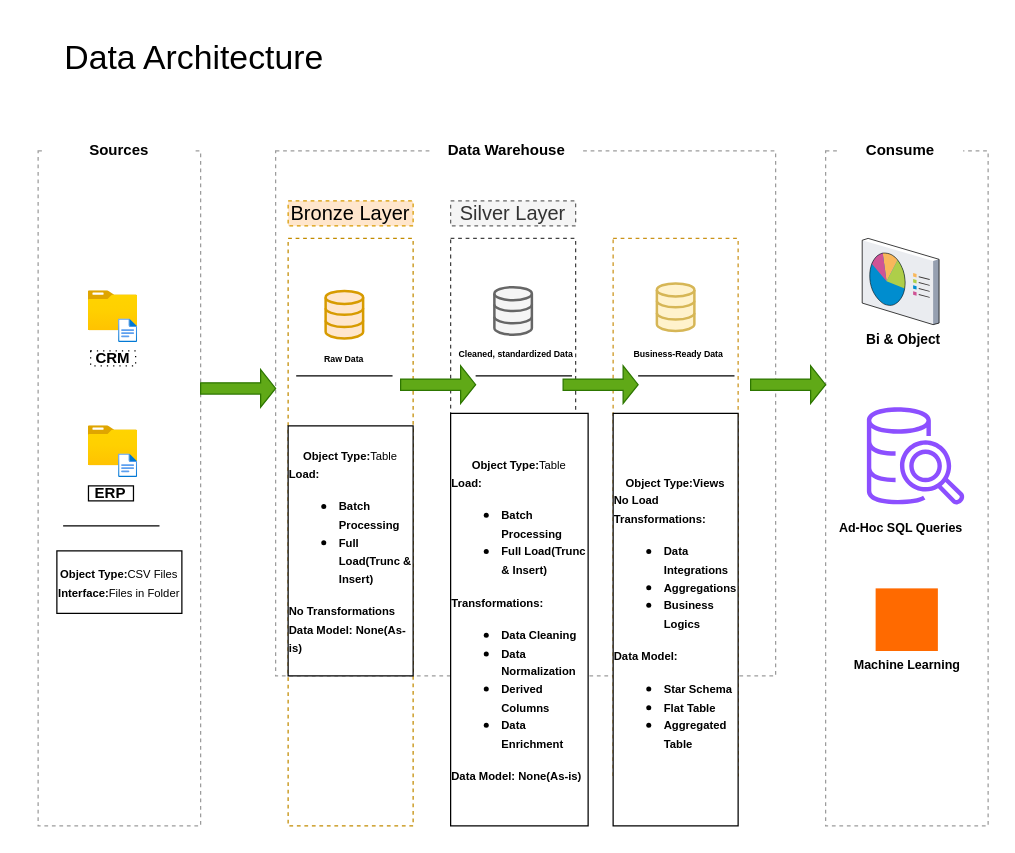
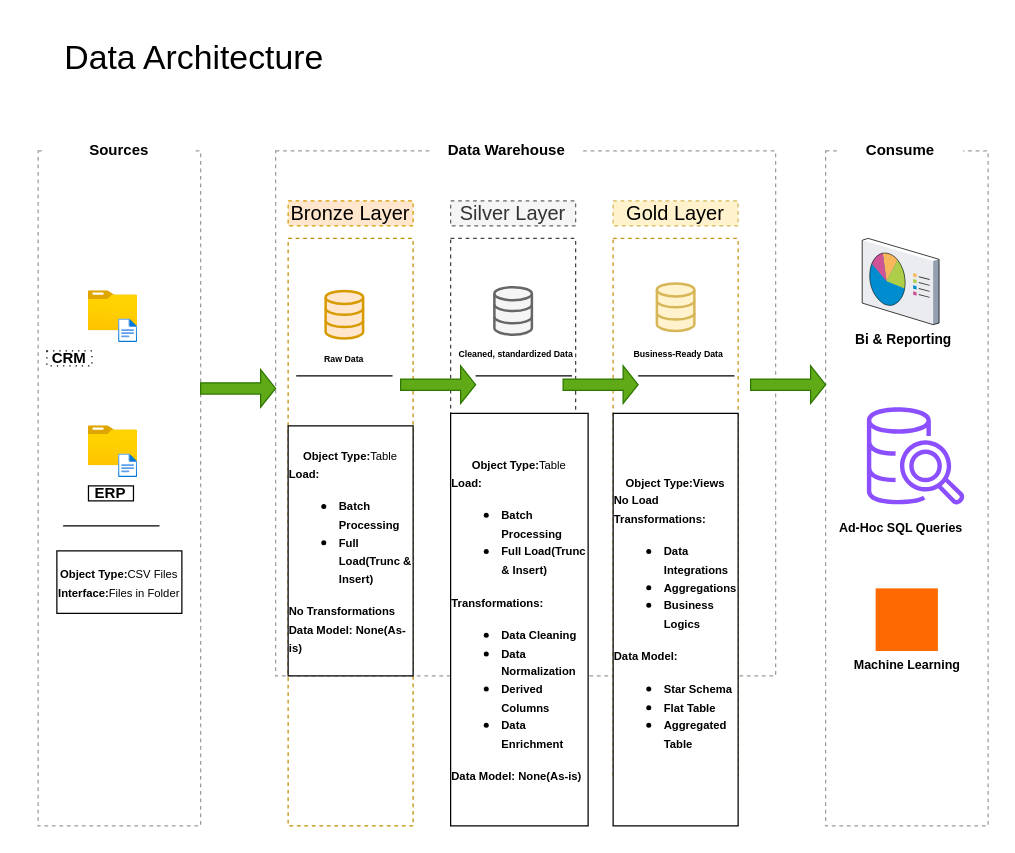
none -> (676, 213)
(904, 339) -> (904, 339)
(113, 358) -> (69, 358)
